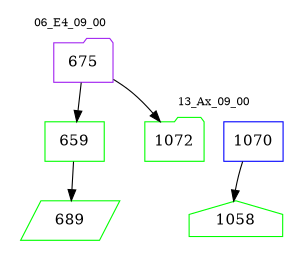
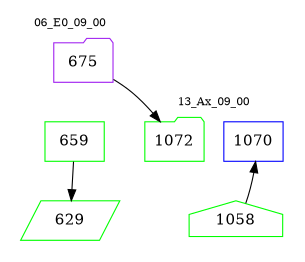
(70, 24) -> (70, 24)
(80, 97) -> none
(239, 176) -> (250, 188)
(70, 221) -> (70, 221)
